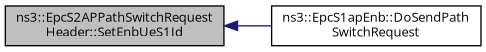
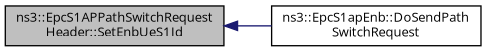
(115, 26) -> (115, 26)
